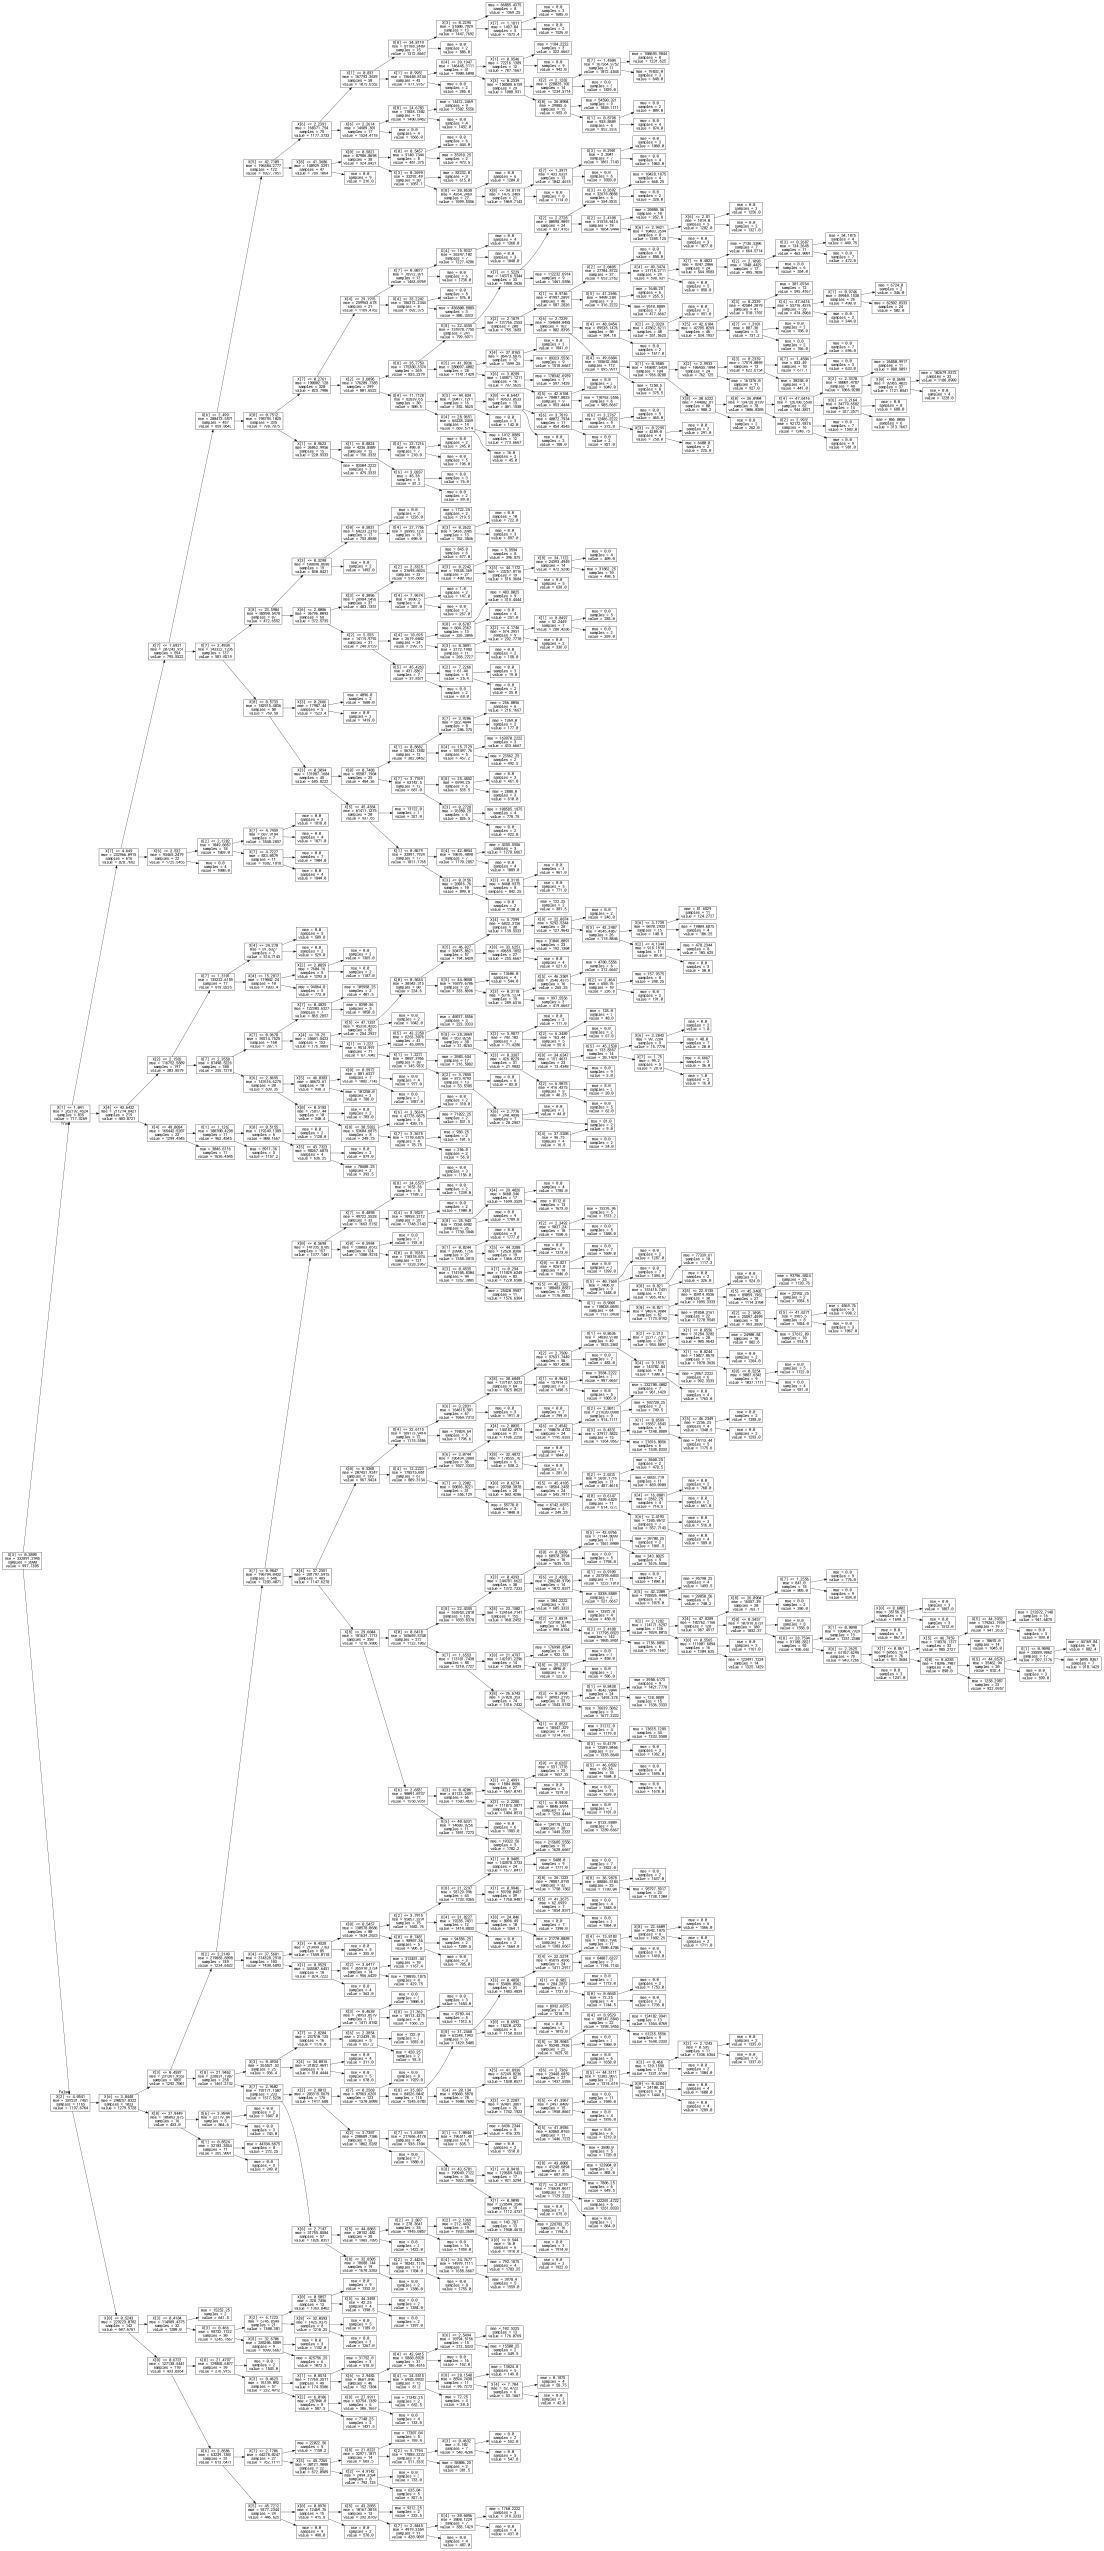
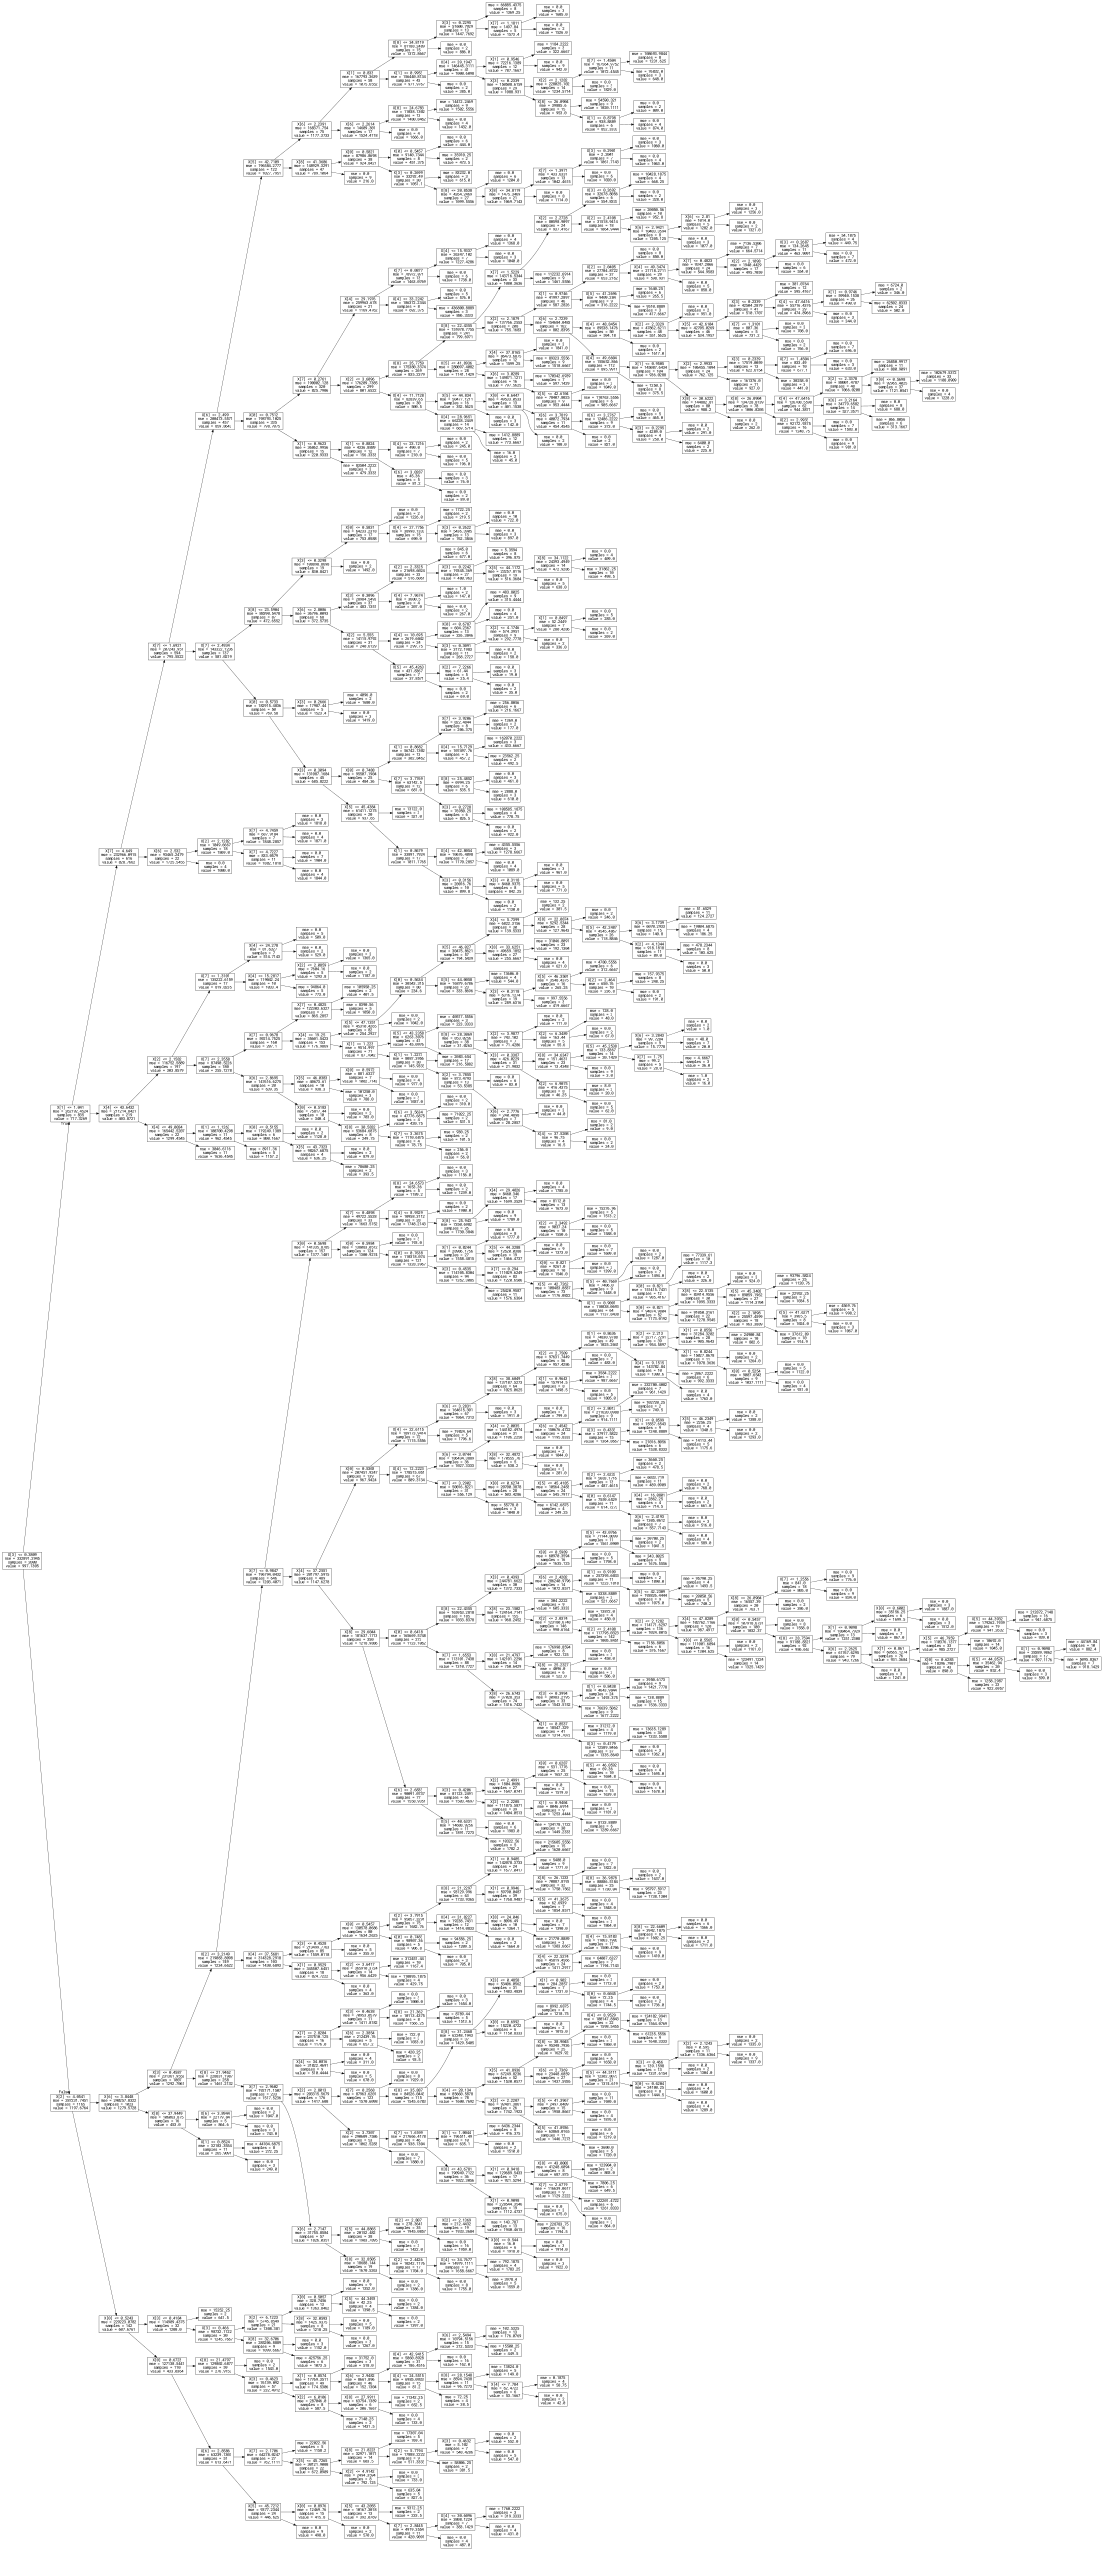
(431, 1040) -> (432, 1050)
(554, 1121) -> (528, 1128)
(263, 2068) -> none
